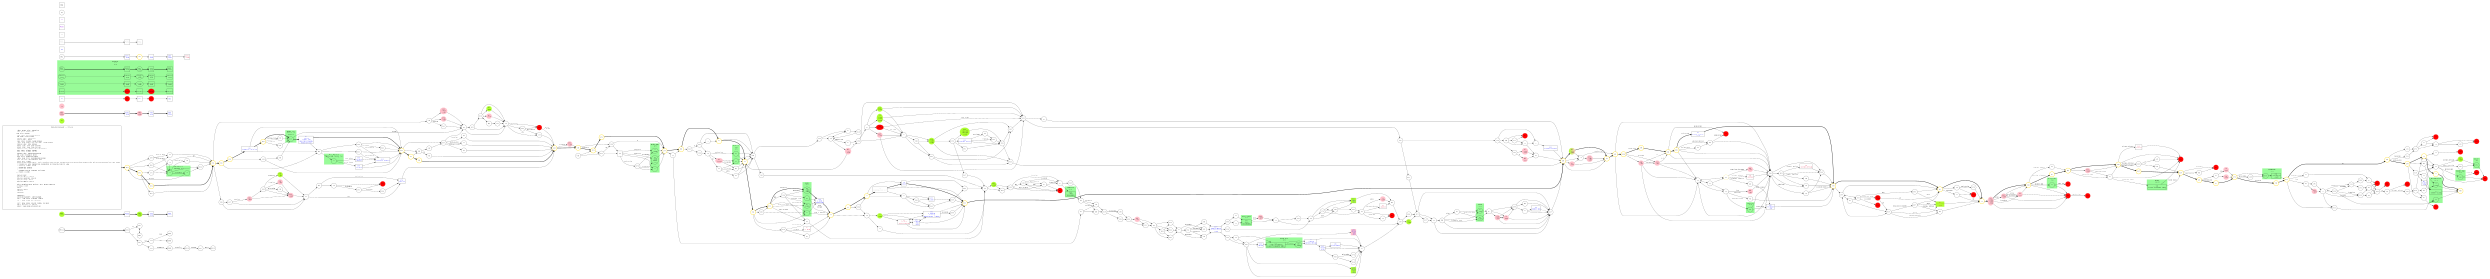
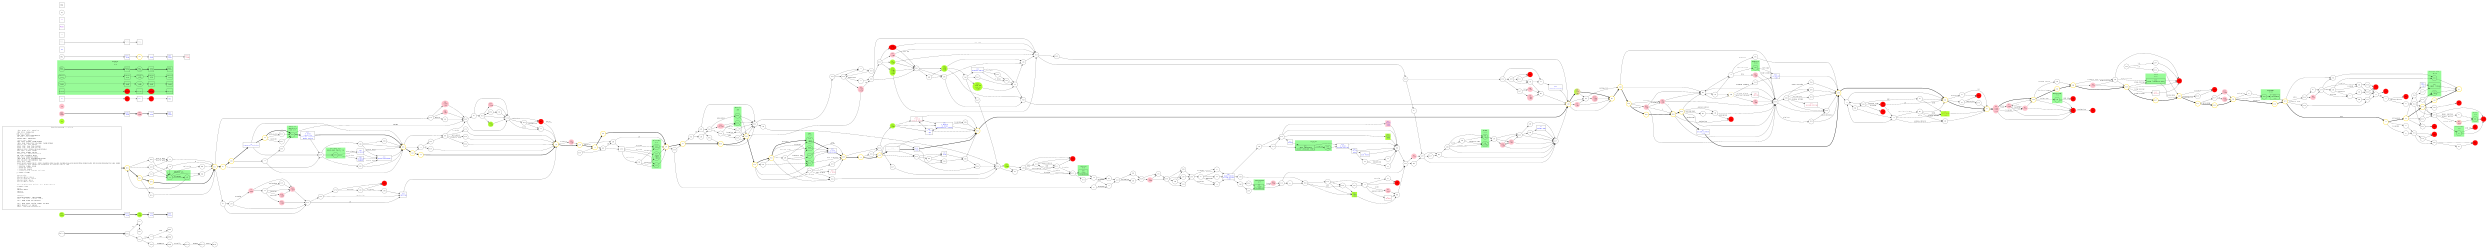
none -> (1811, 97)
(2460, 159) -> (2459, 123)
(2128, 164) -> (2137, 85)
(280, 175) -> (282, 203)
(1409, 222) -> (1414, 156)
